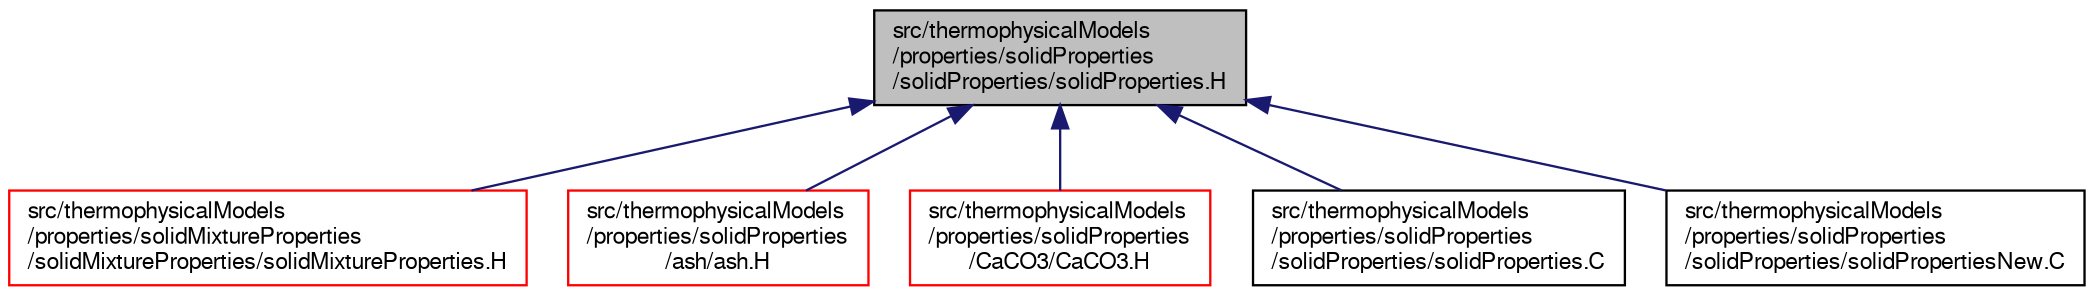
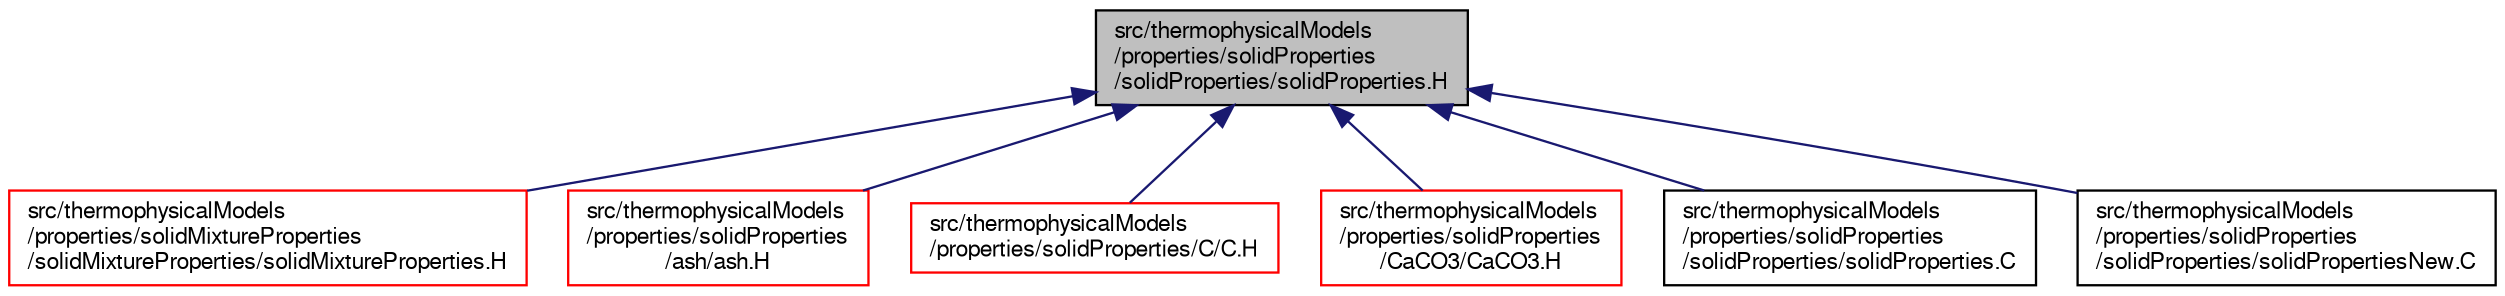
none -> (1095, 238)
